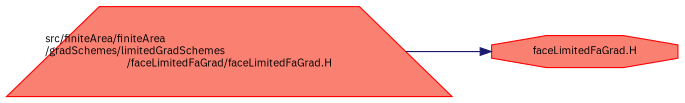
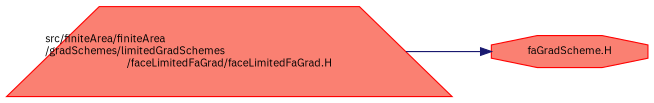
(585, 52) -> (570, 52)
